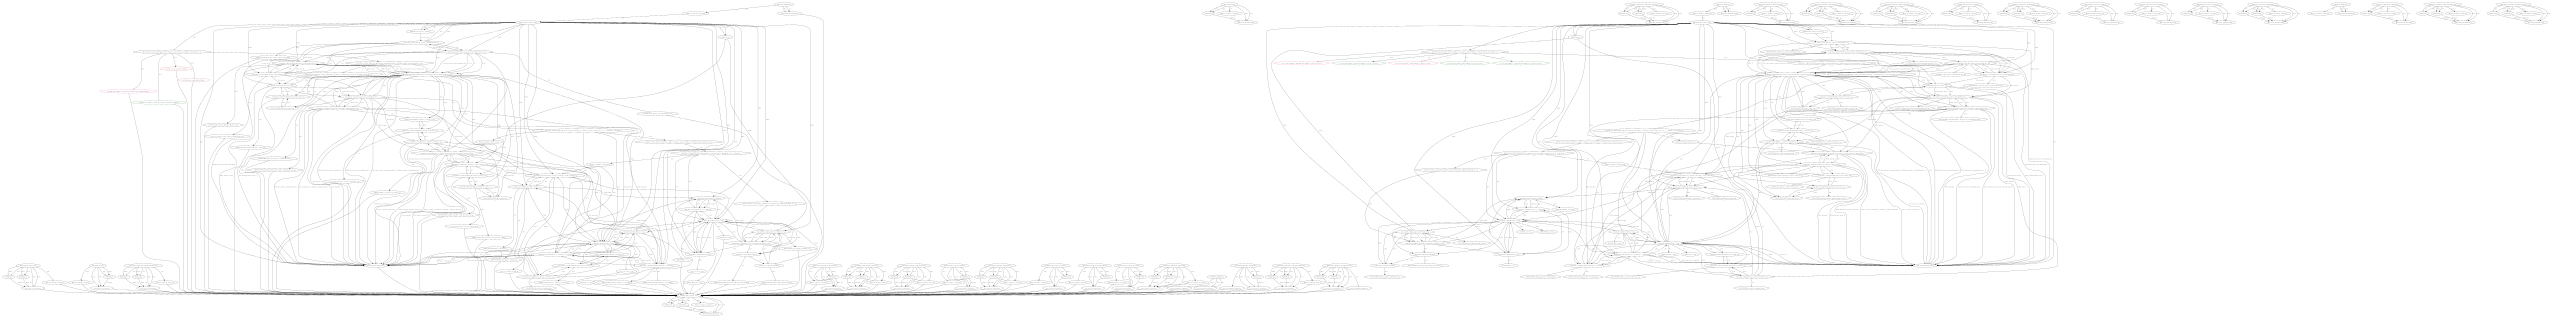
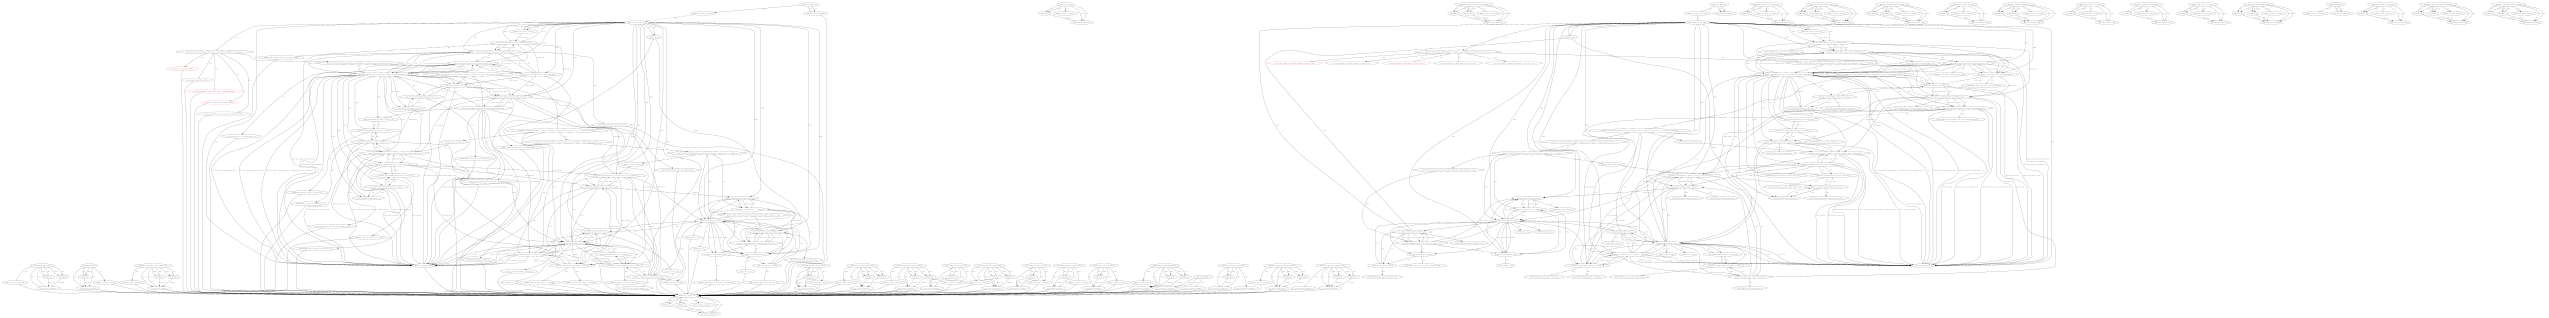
none -> (220, 102)
